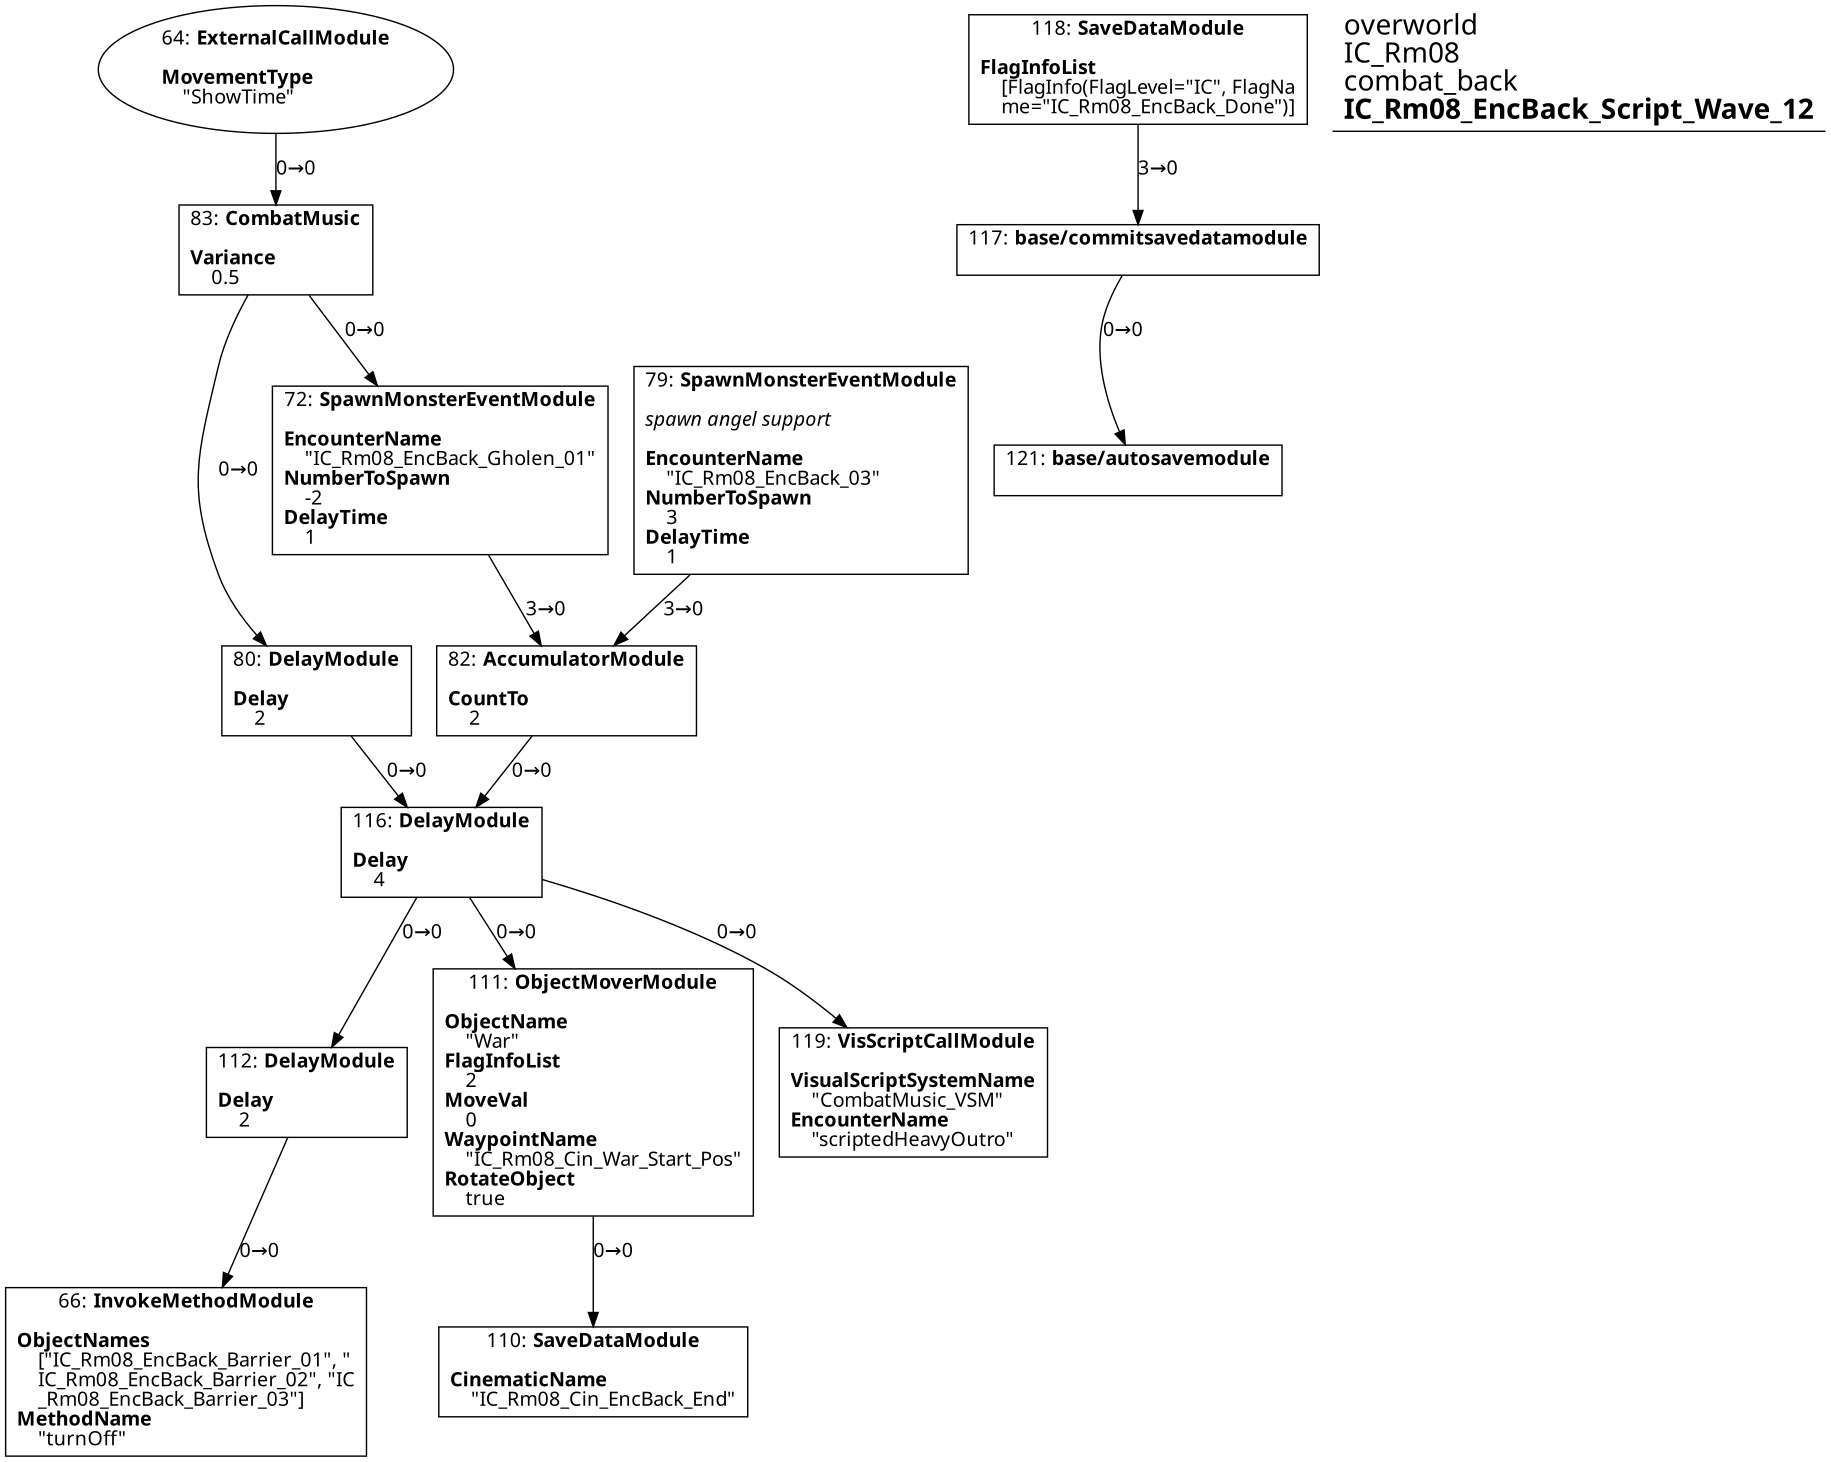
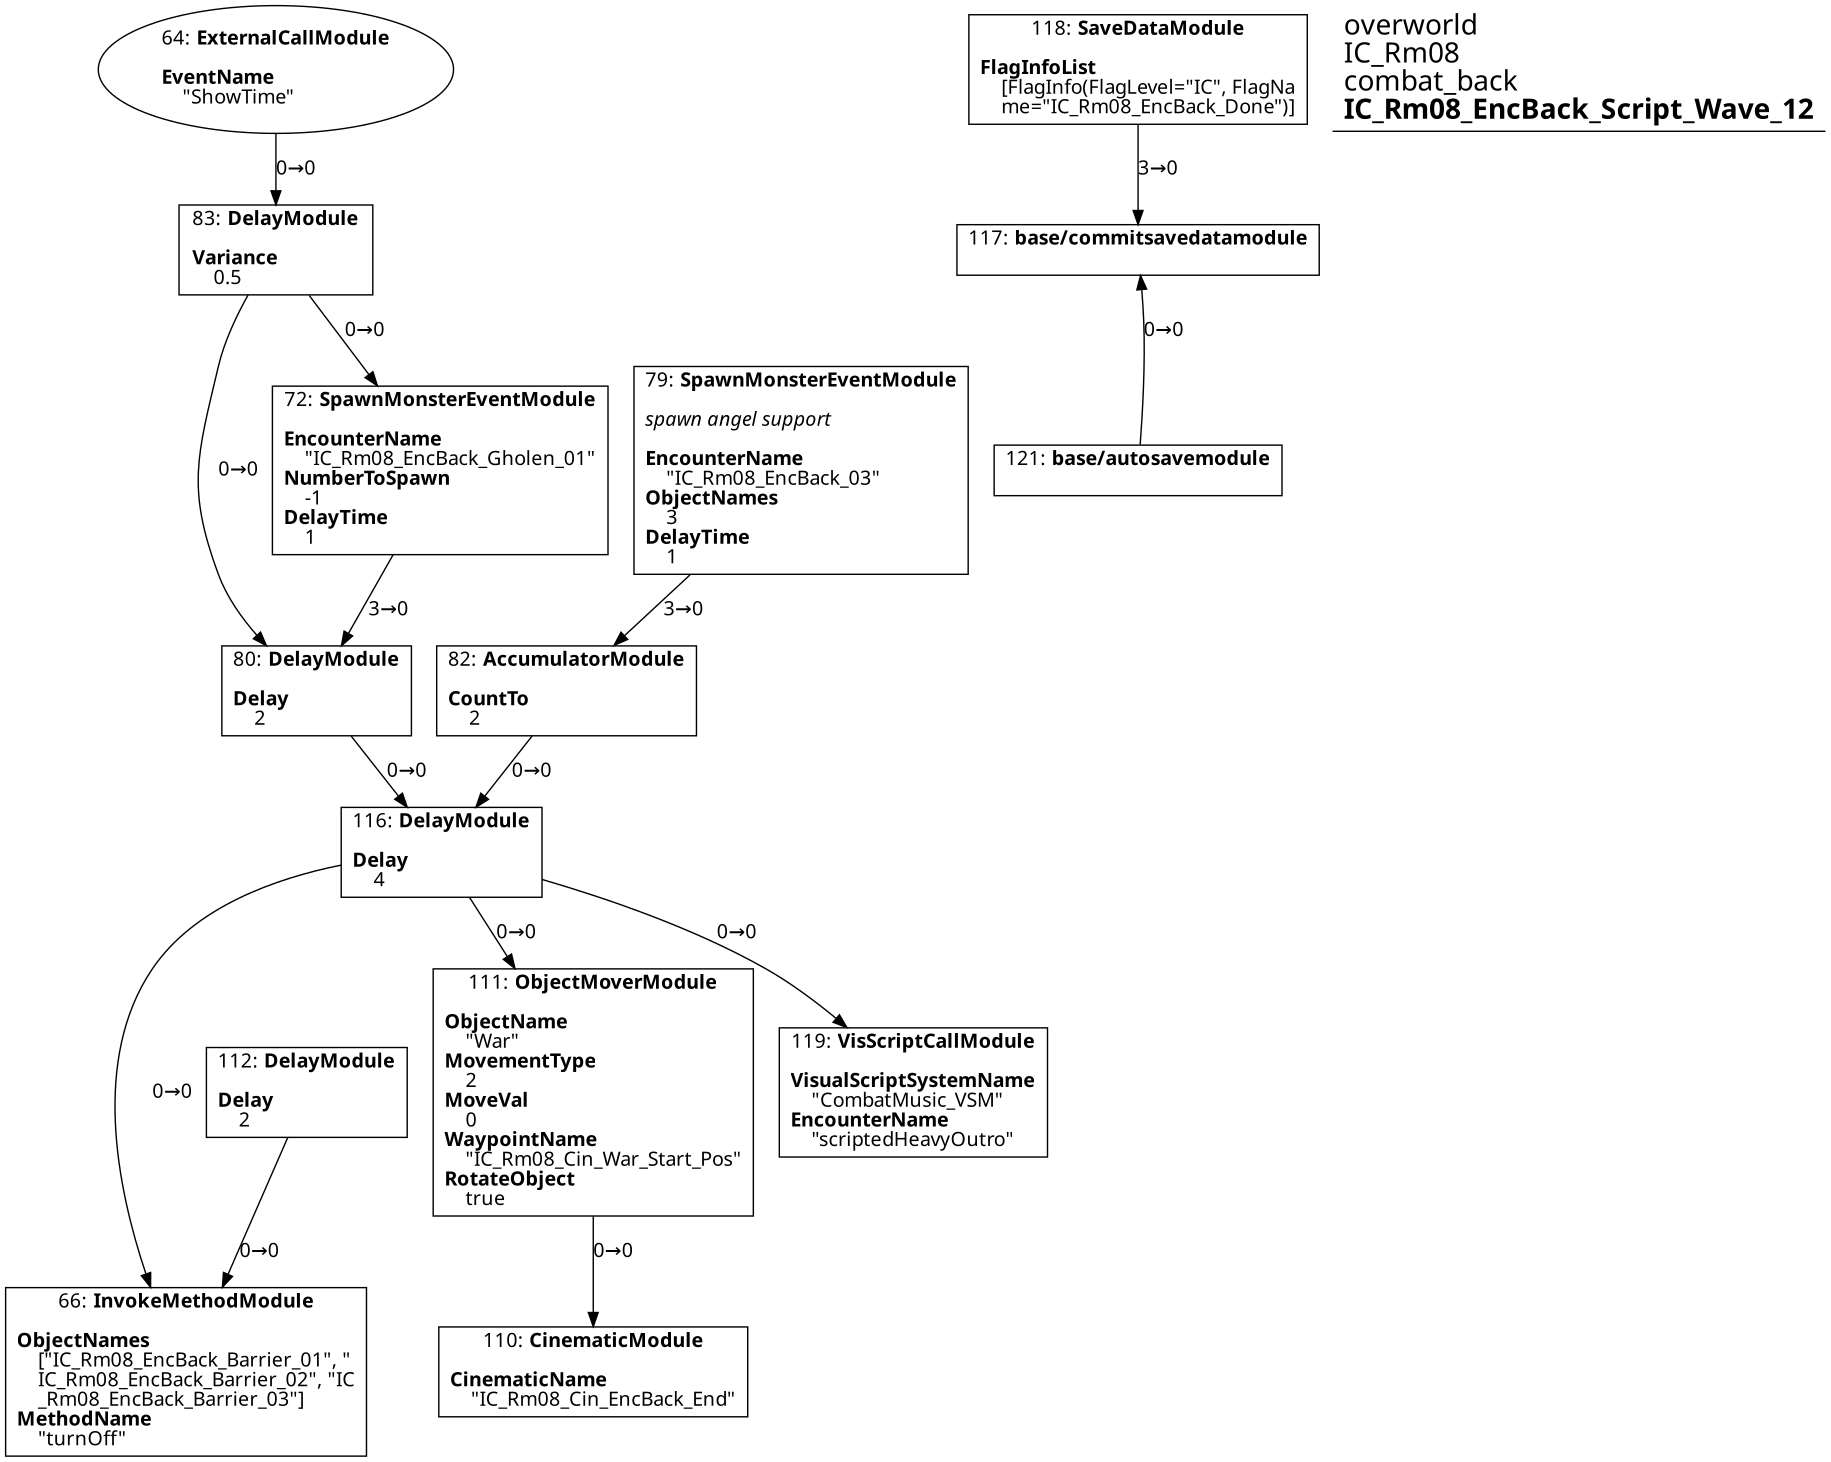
(238, 78) -> (218, 78)
(293, 219) -> (293, 219)
(1100, 353) -> (1144, 367)
(303, 498) -> (303, 498)
(729, 498) -> (712, 498)
(511, 594) -> (371, 594)
(378, 966) -> (131, 1011)
(503, 1062) -> (521, 1062)
(616, 1341) -> (616, 1341)
